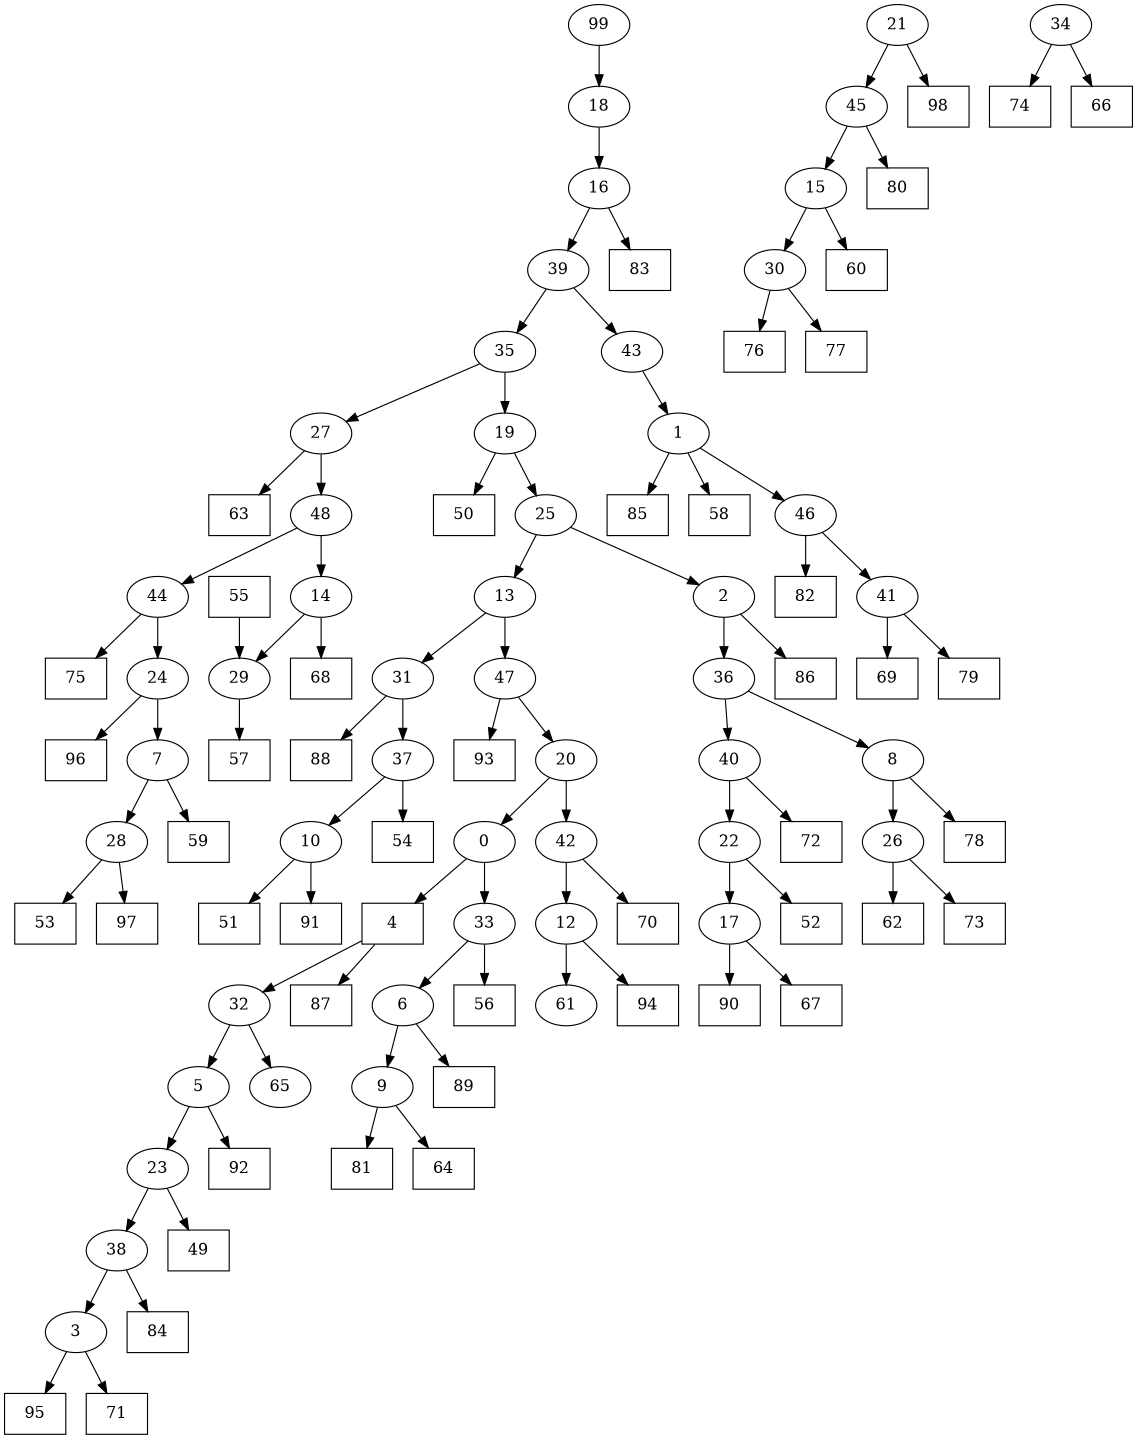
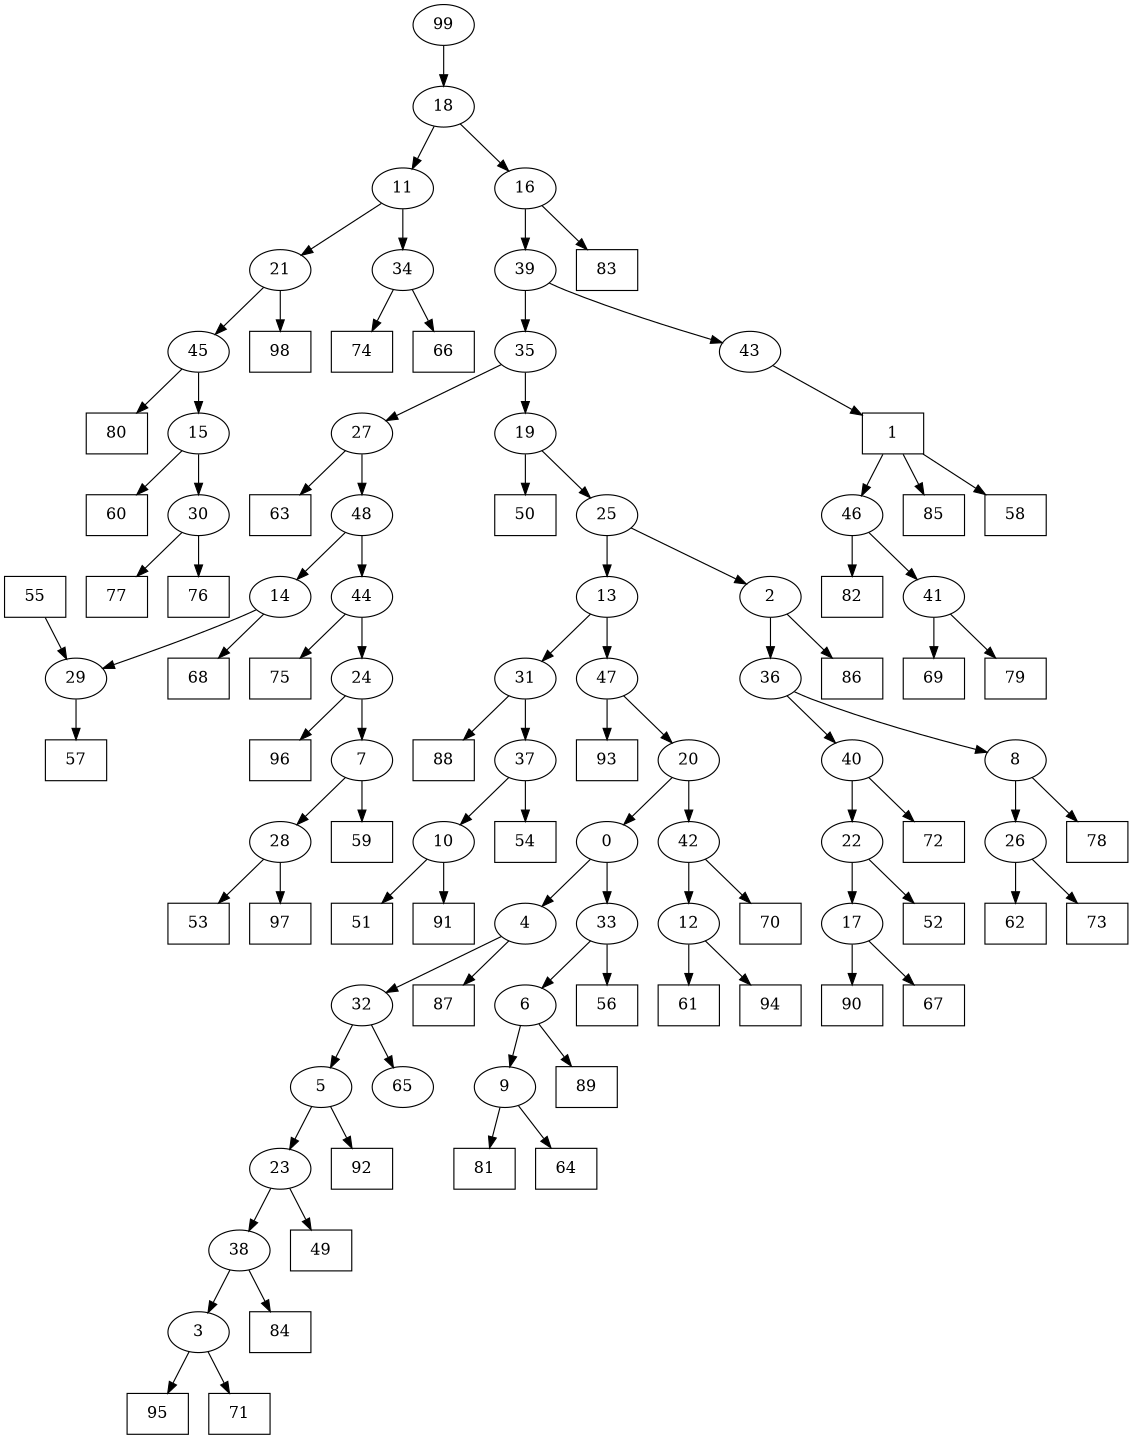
none -> (403, 188)
(679, 433) -> (893, 433)
(393, 924) -> (525, 924)
(566, 1005) -> (689, 1005)
